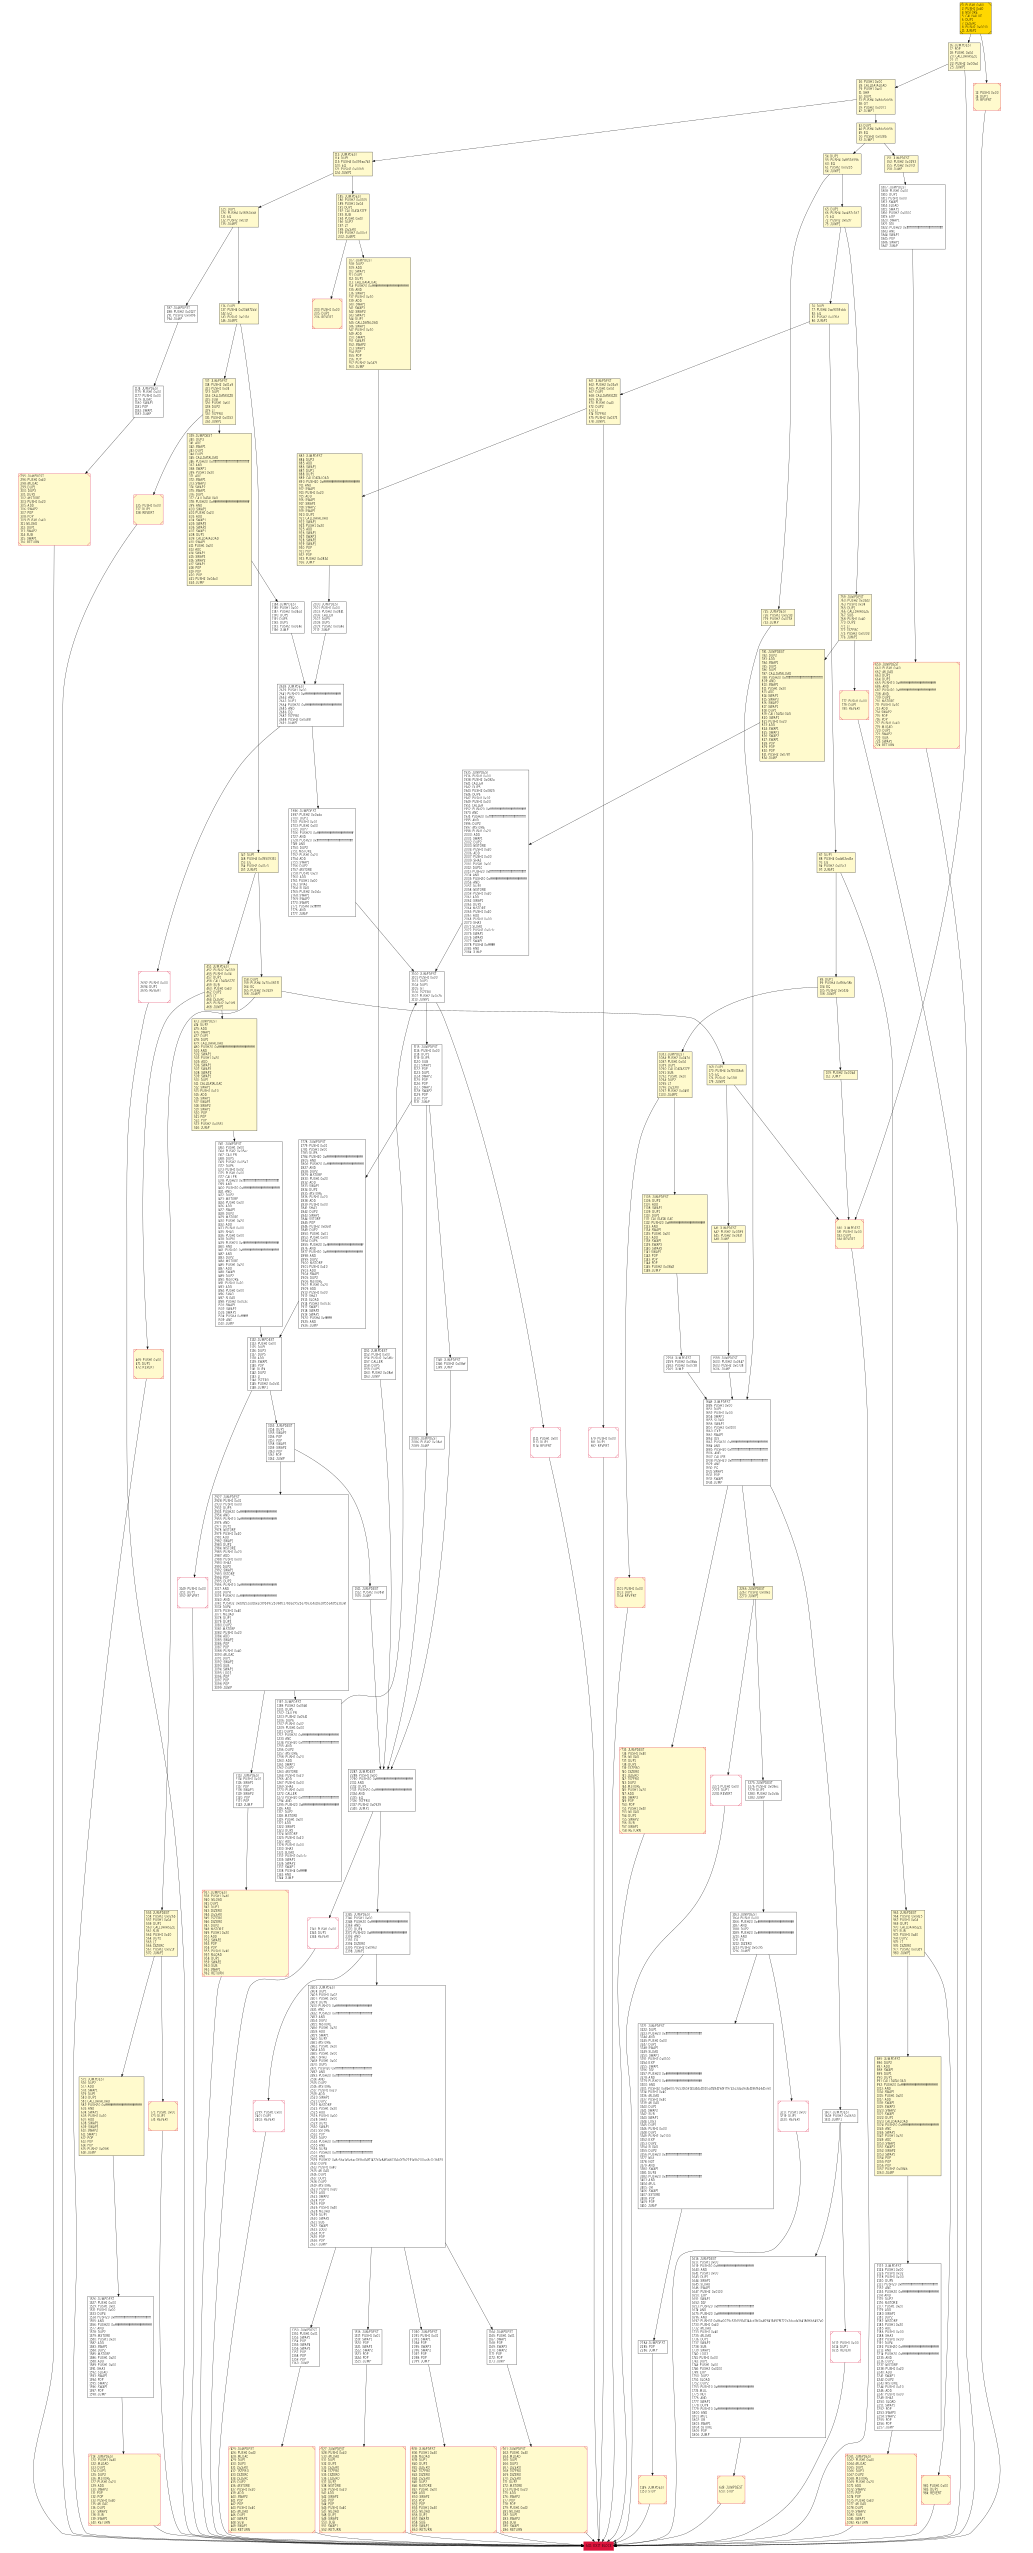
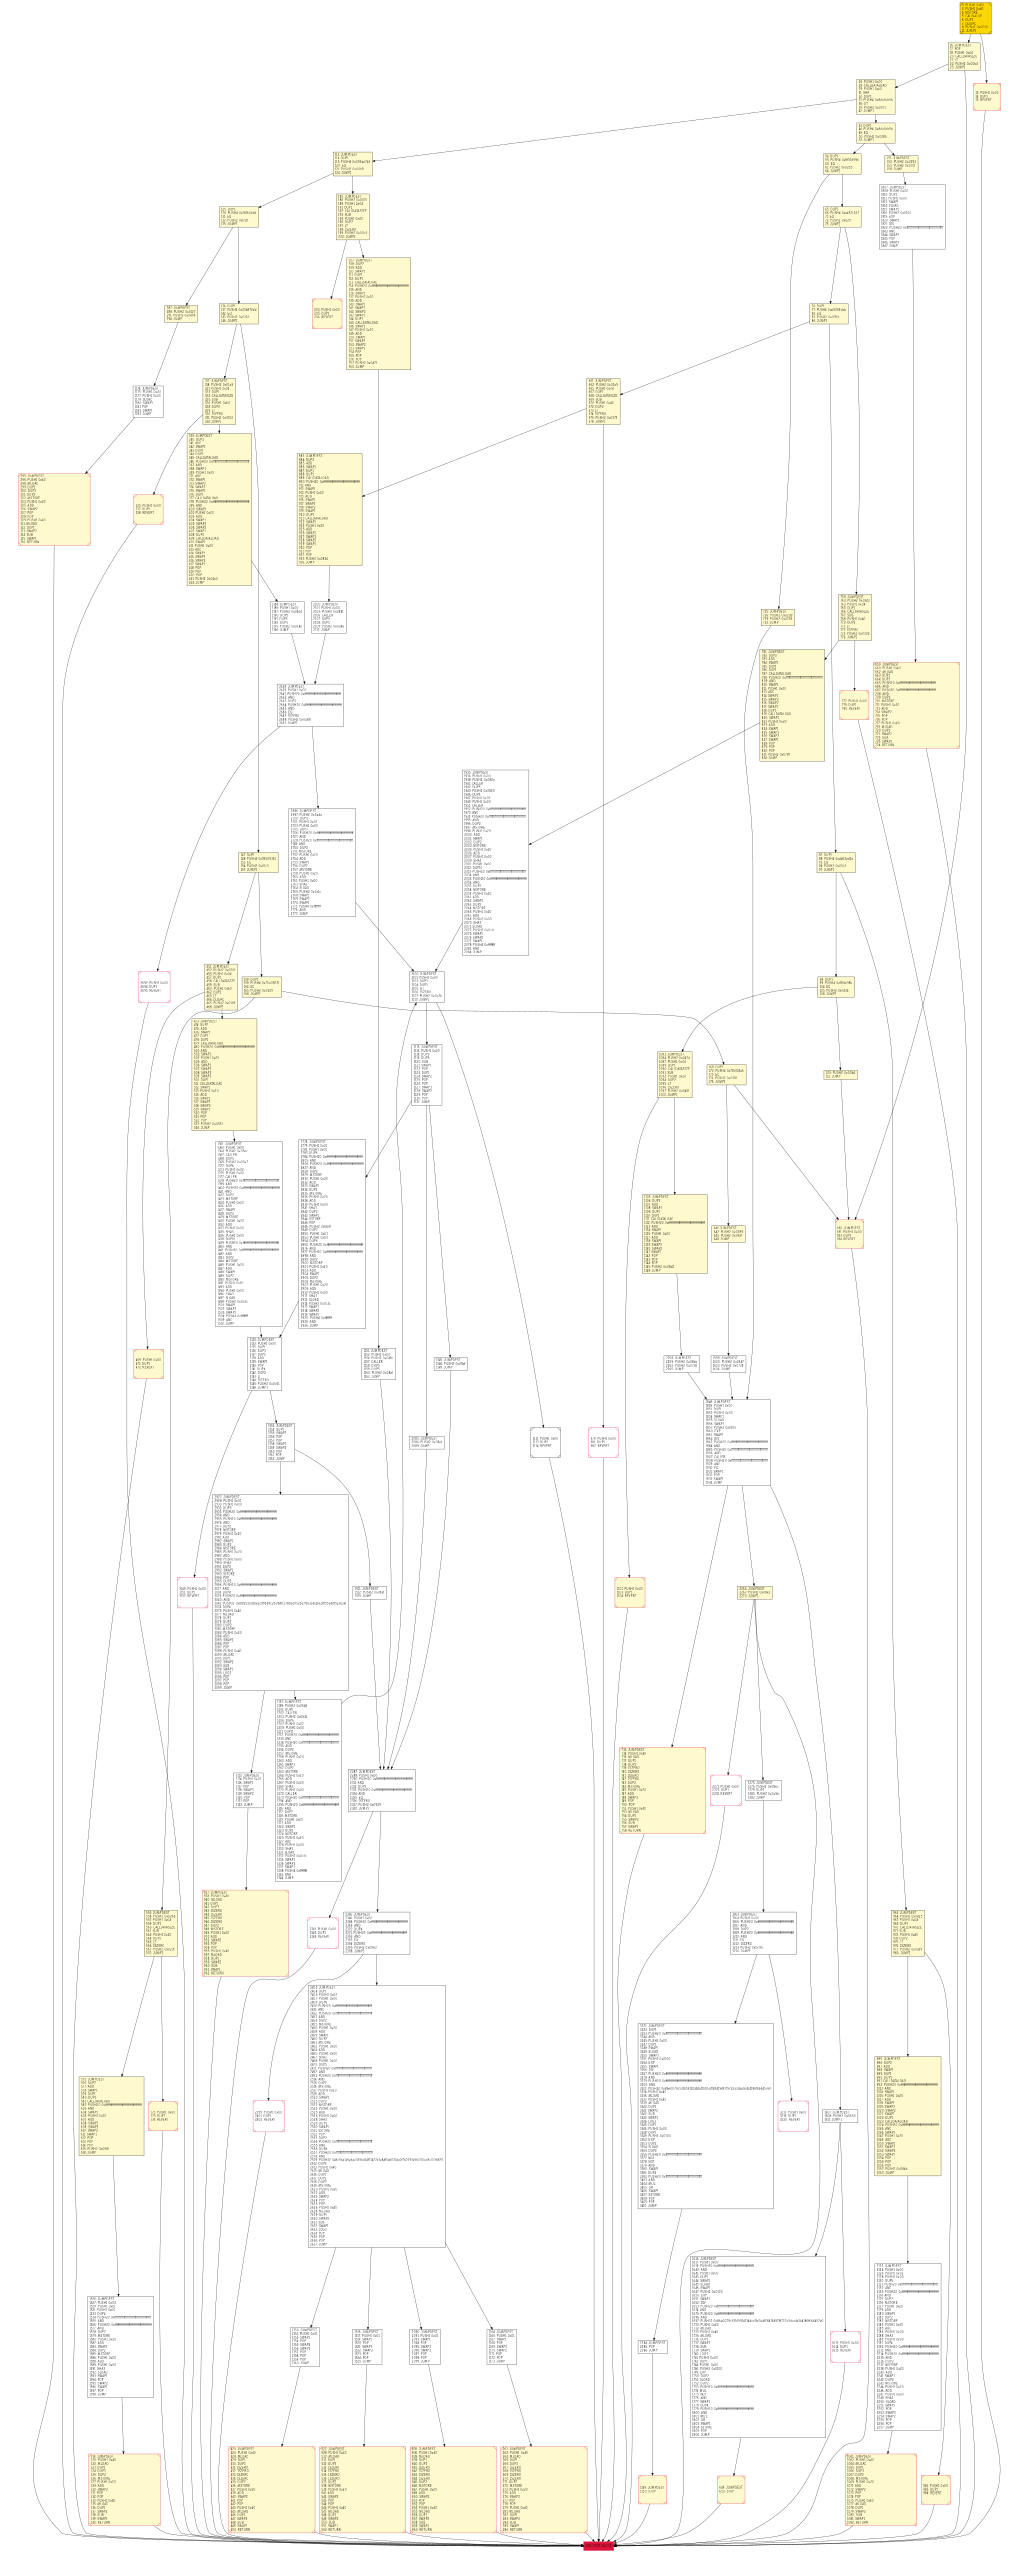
(181, 314) -> (181, 314)
(546, 1443) -> (546, 1443)
(672, 2312) -> (820, 2150)
